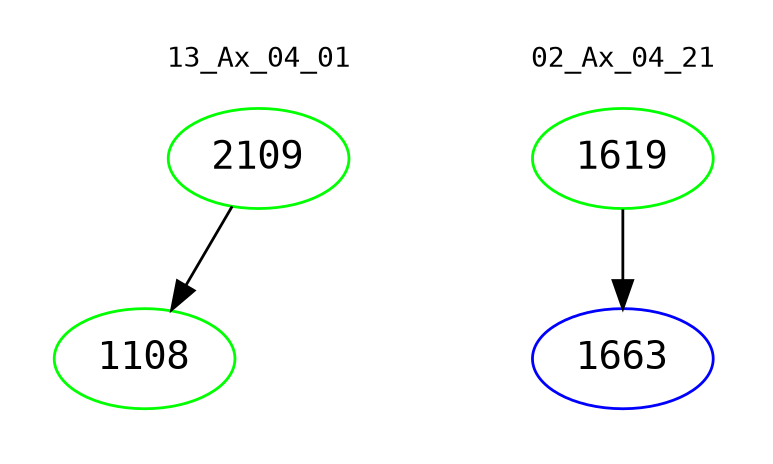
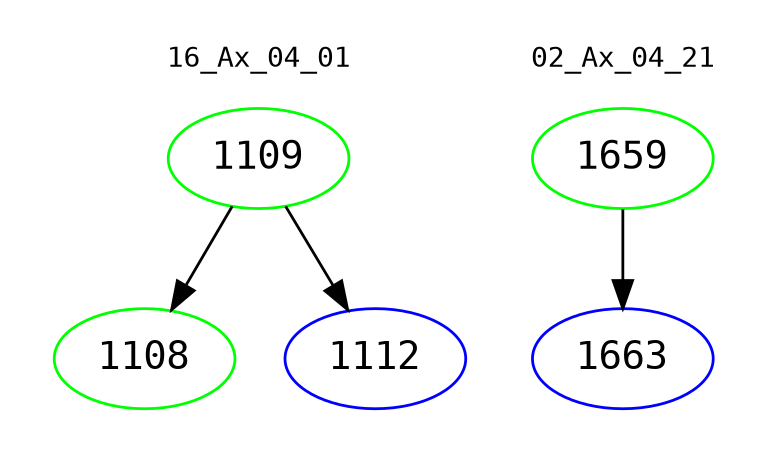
(260, 60) -> (260, 60)
(259, 158) -> (259, 158)
(623, 158) -> (623, 158)
none -> (375, 359)
